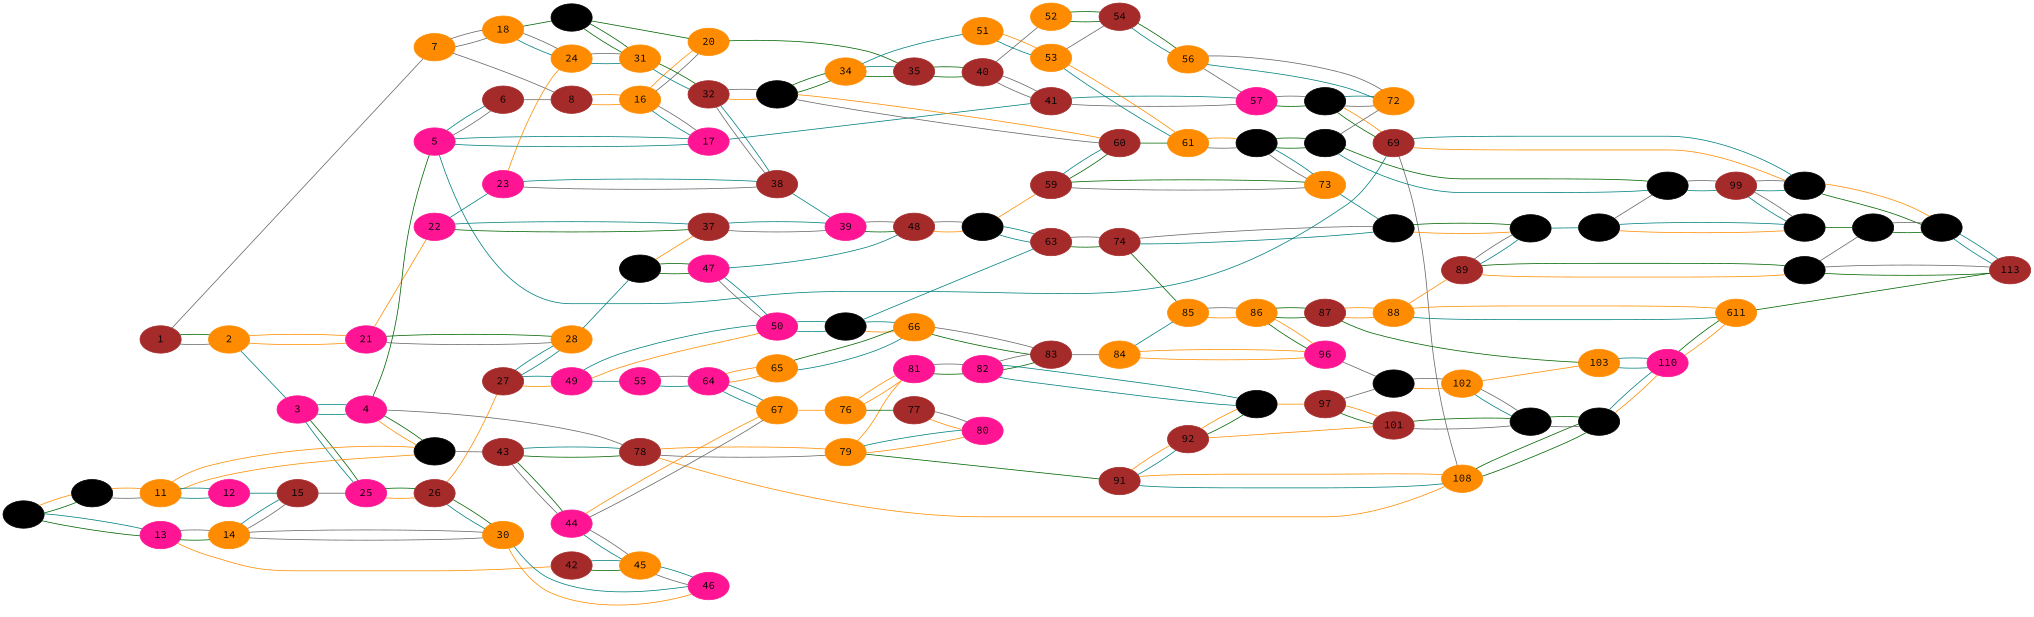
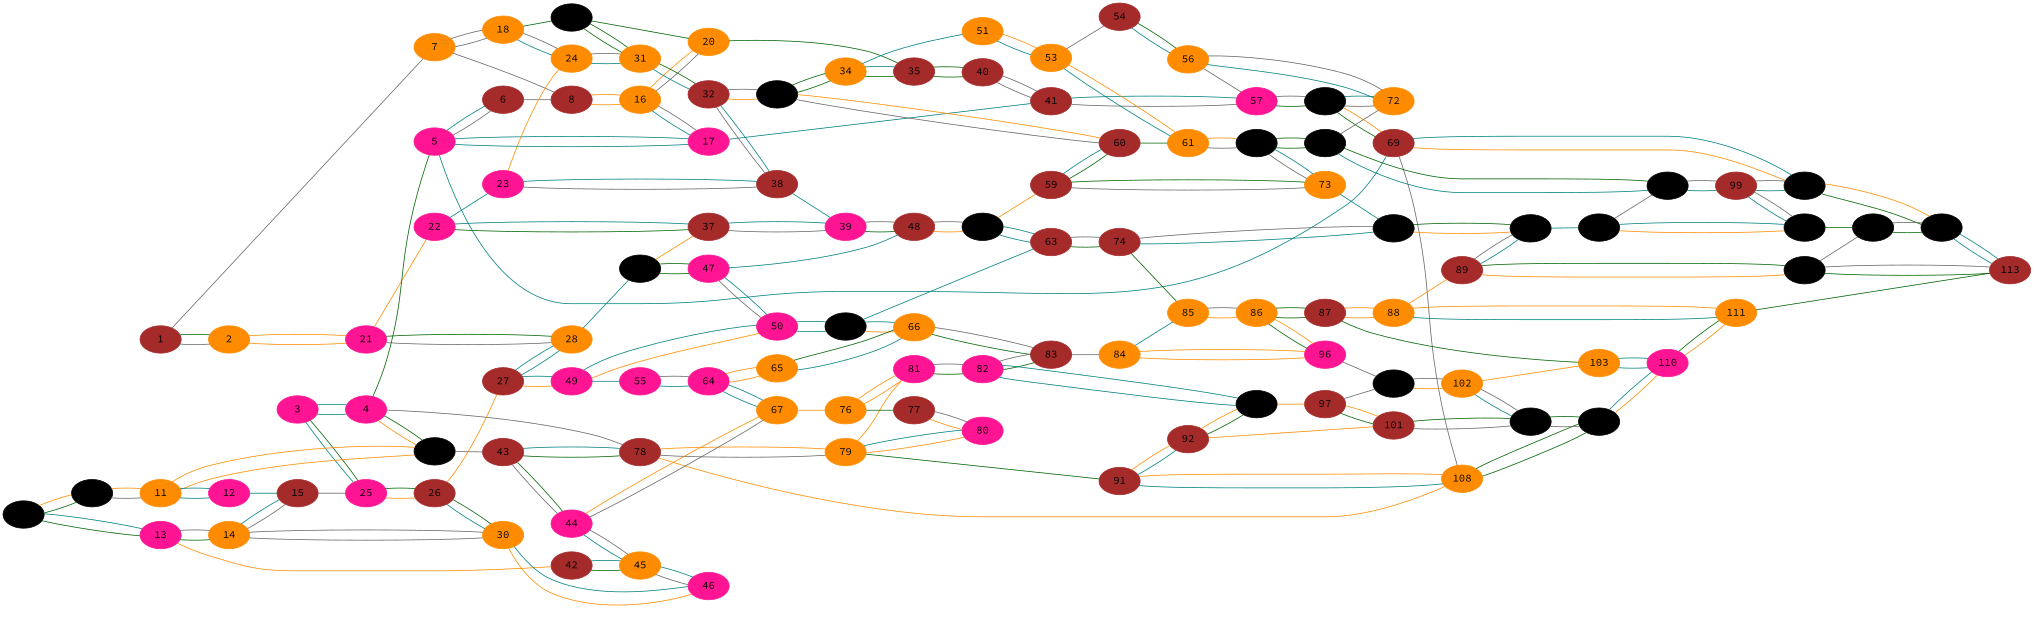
(1051, 17) -> none
(1736, 313) -> (1736, 313)
(263, 375) -> none
